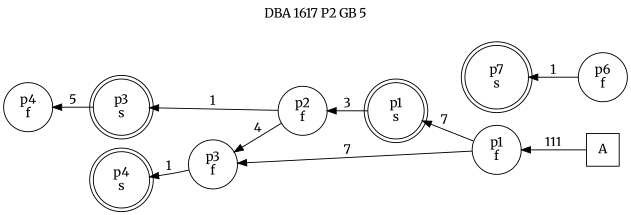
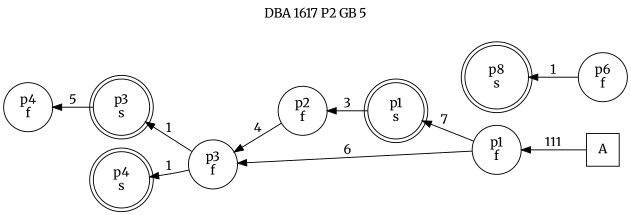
(497, 77) -> (497, 77)
(218, 109) -> (172, 139)
(348, 150) -> (348, 150)
